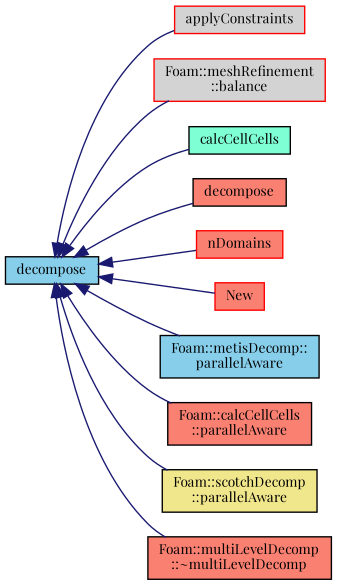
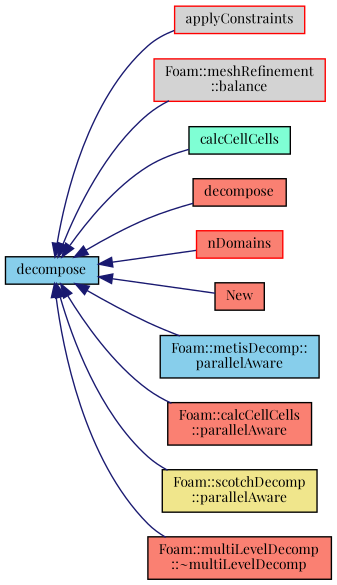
(240, 296) -> (240, 296)
